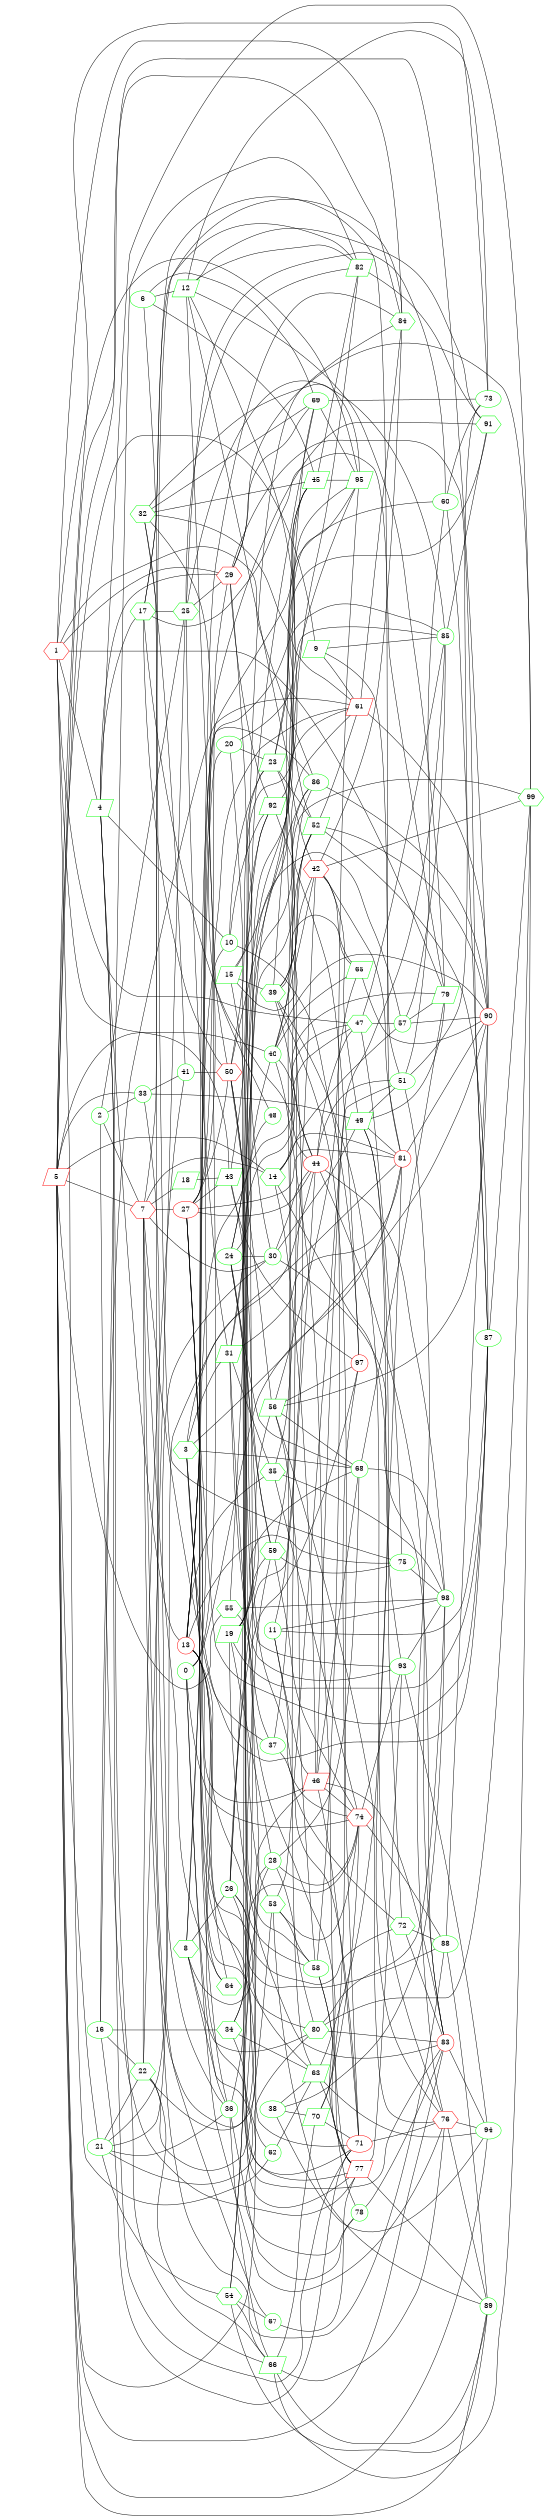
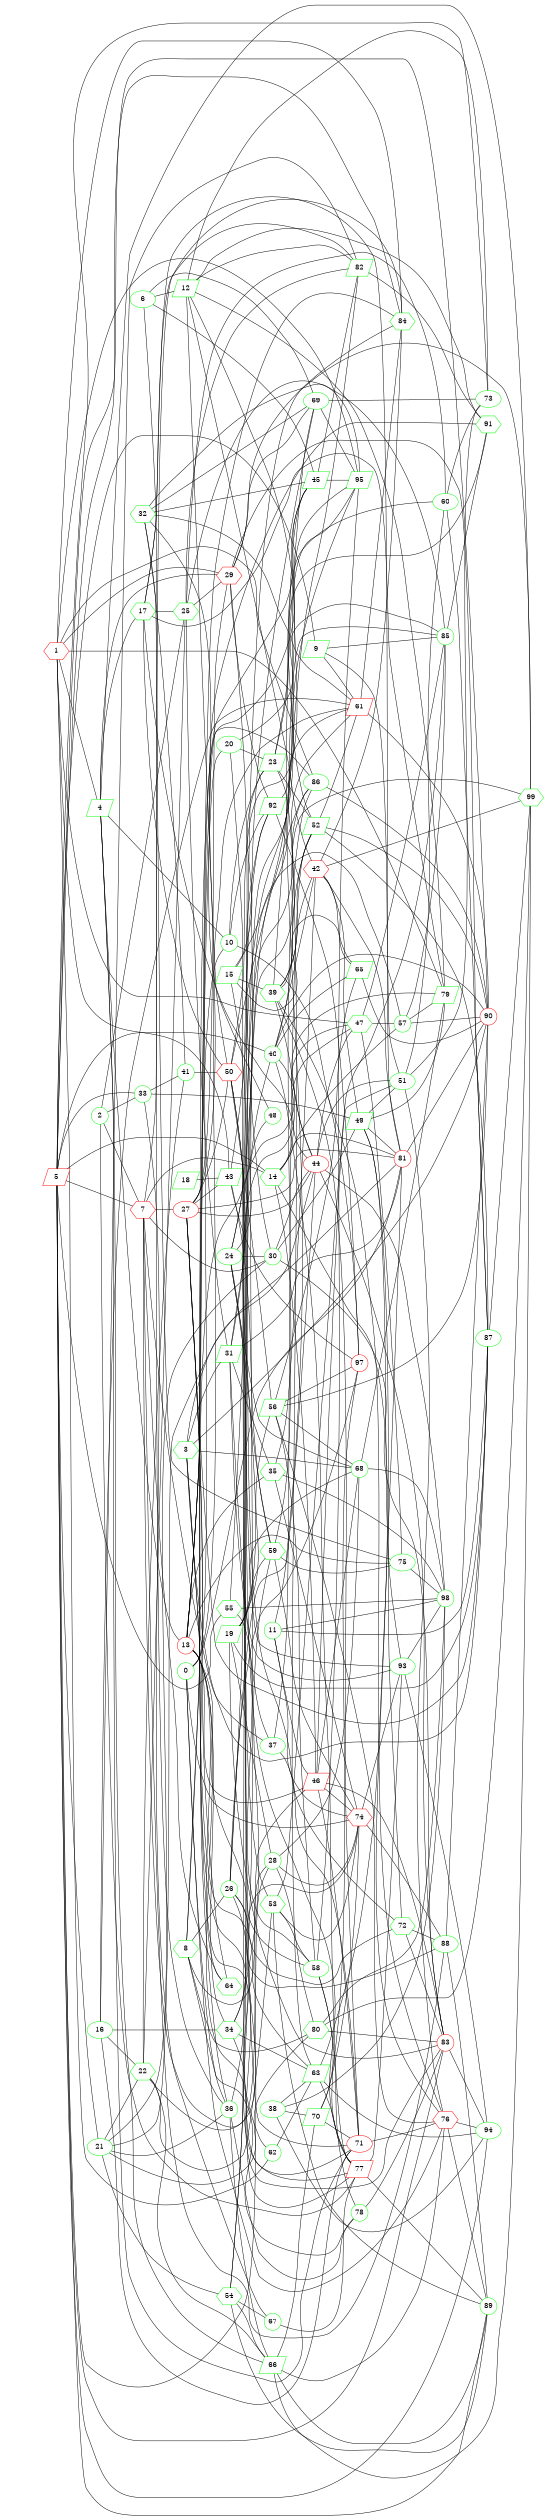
(165, 1195) -> none
(221, 1918) -> (213, 1835)
